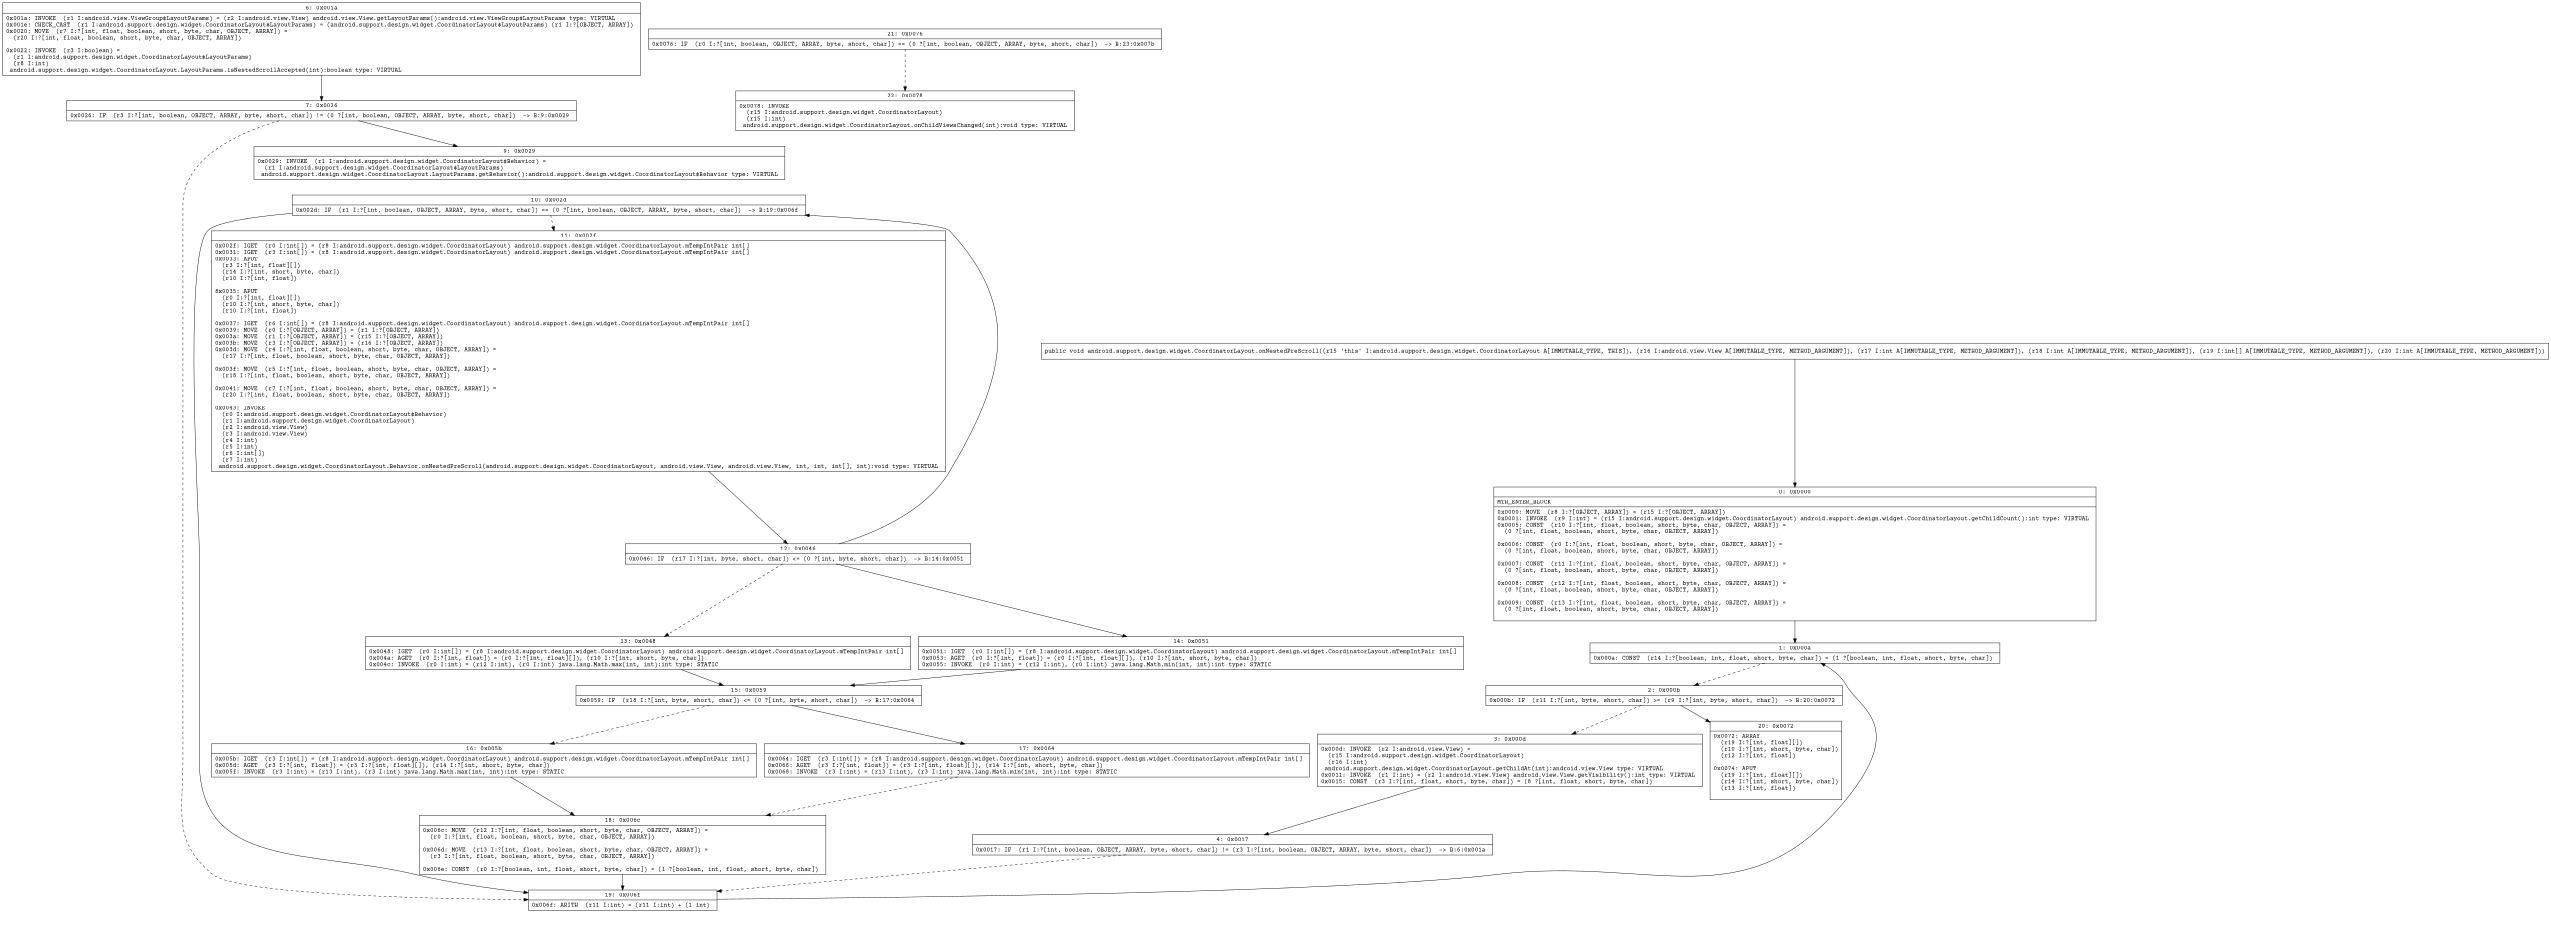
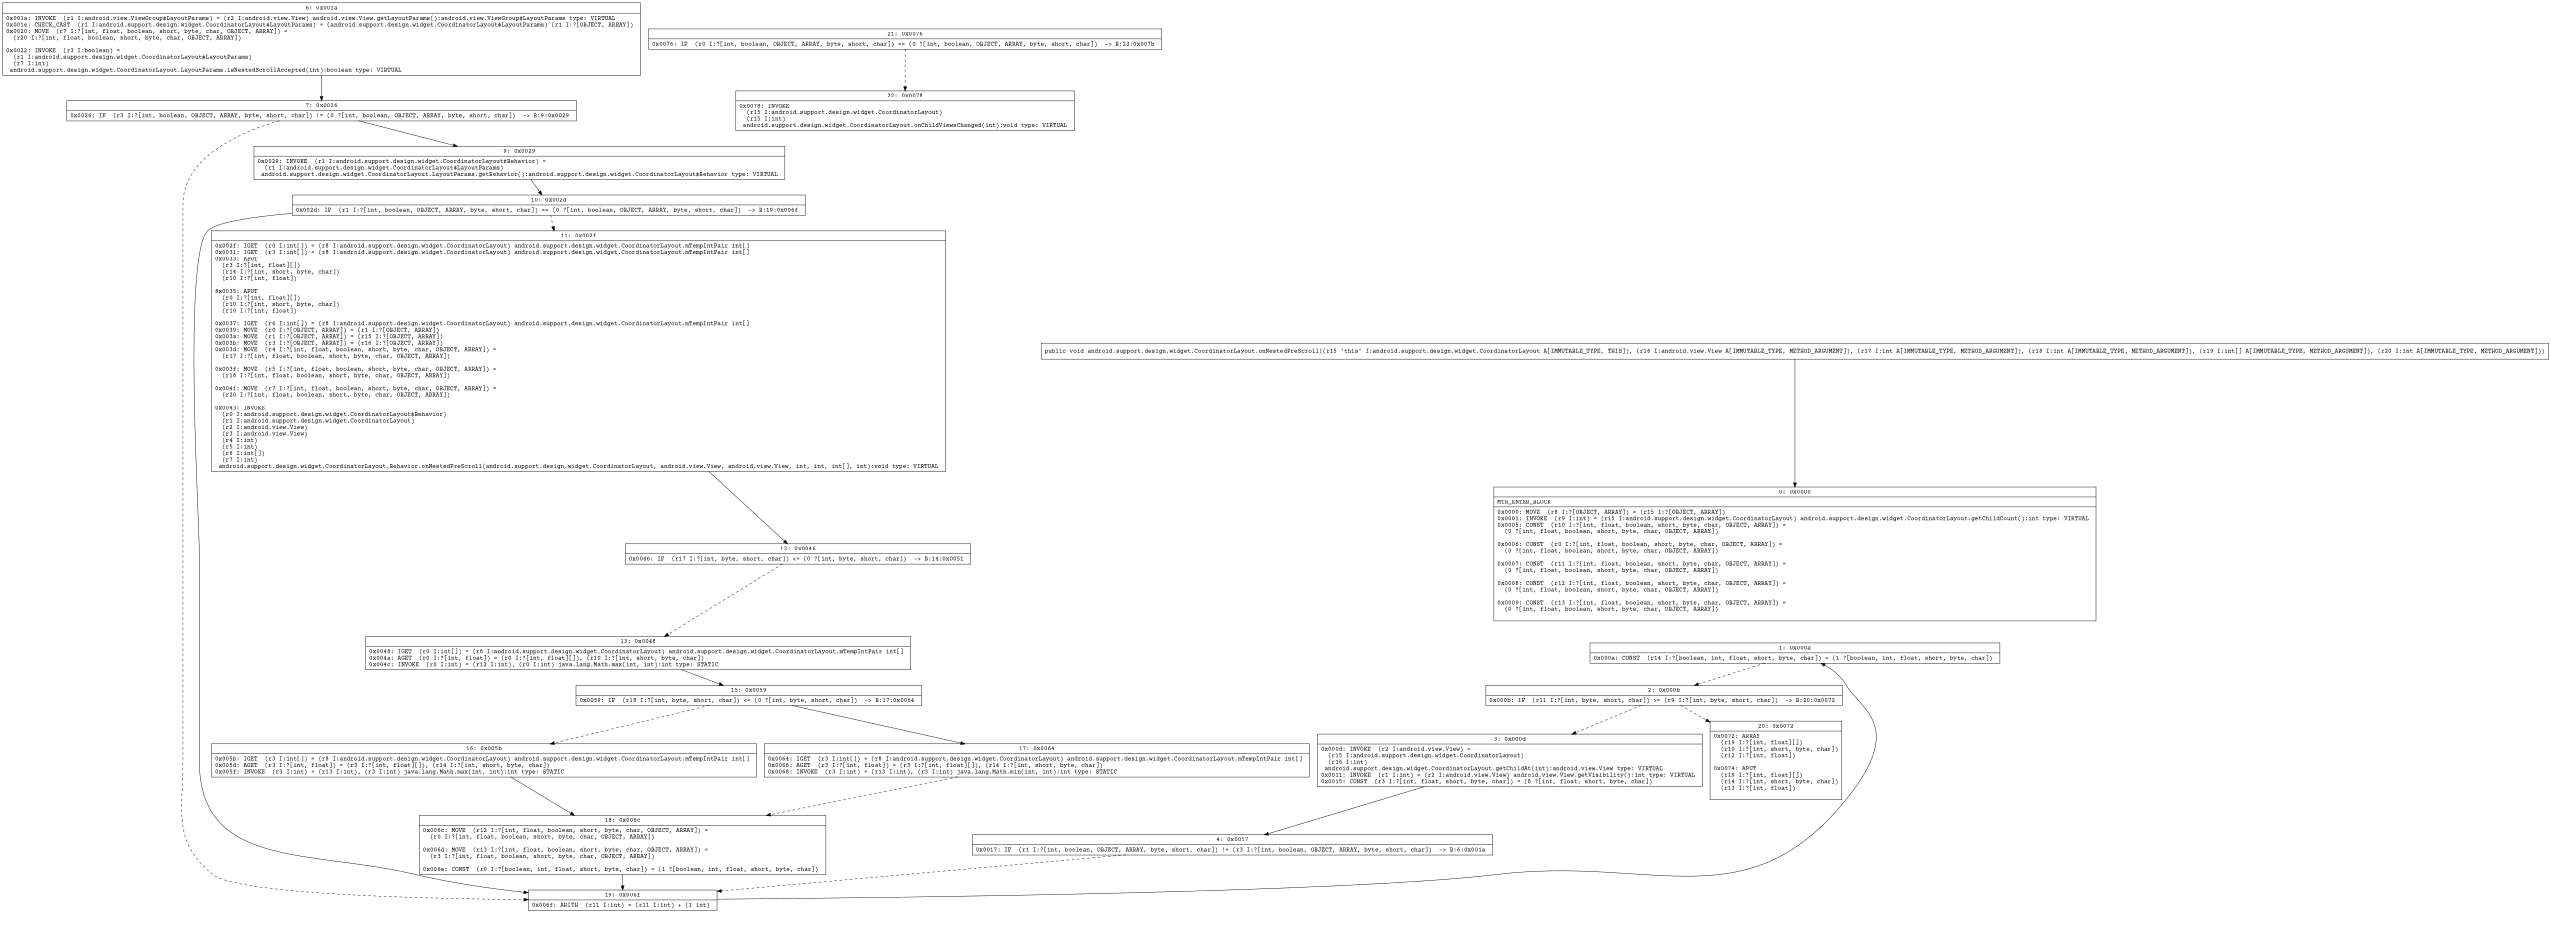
(28, 63) -> (28, 63)
(998, 346) -> (535, 185)
(1795, 630) -> none
(1191, 653) -> none
(1693, 713) -> (1693, 713)
